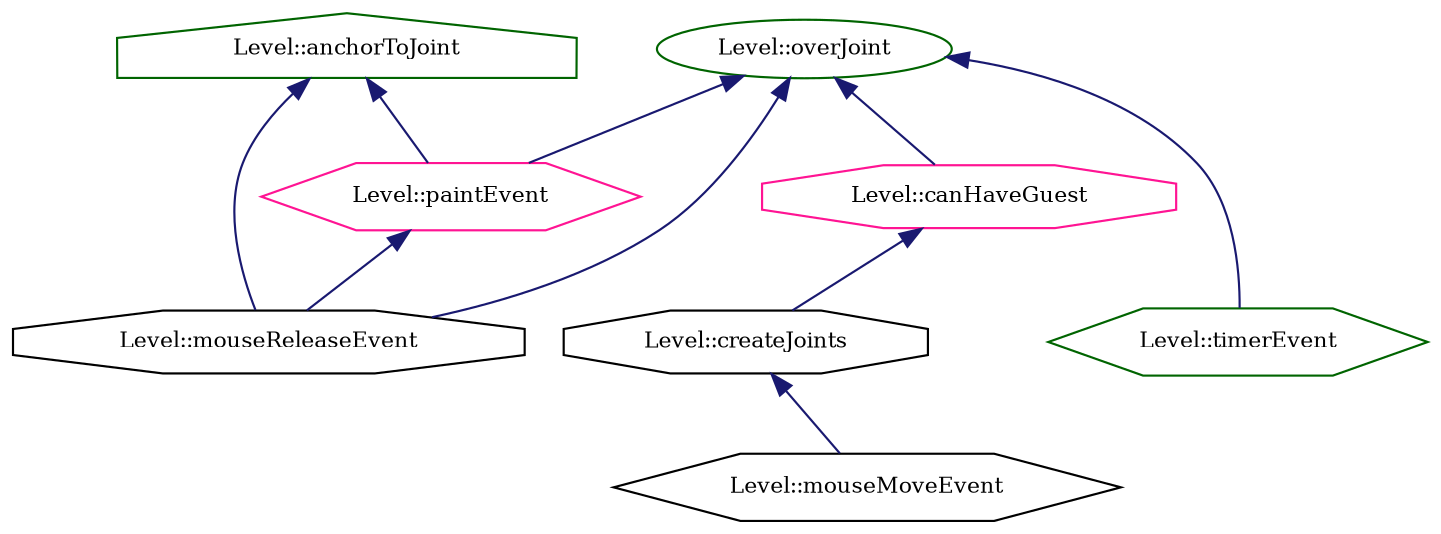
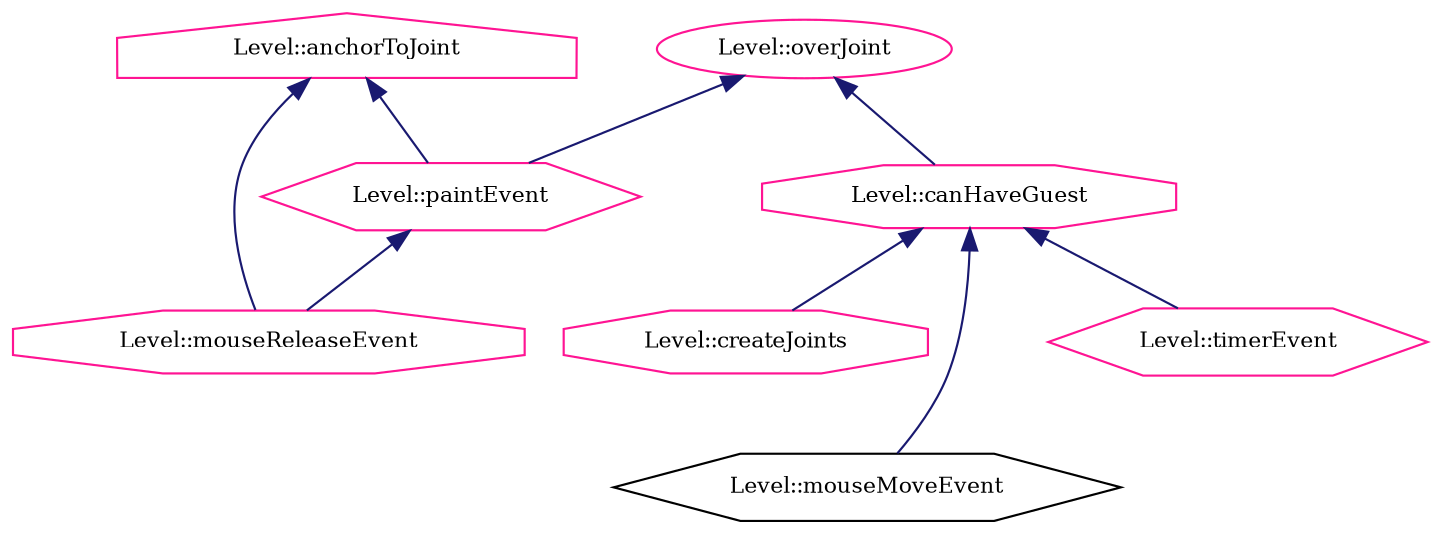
(347, 49) -> (347, 49)
(804, 49) -> (804, 49)
(1159, 131) -> (1111, 273)
(632, 247) -> none
(269, 342) -> (269, 342)
(746, 342) -> (746, 342)
(1238, 342) -> (1238, 342)
(813, 422) -> (953, 359)
